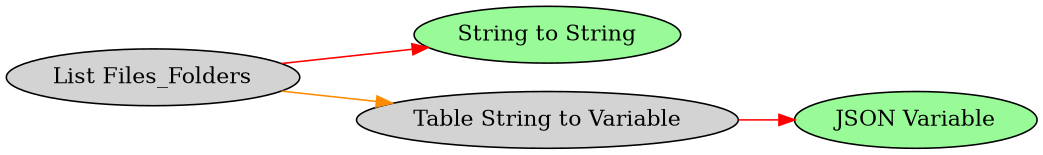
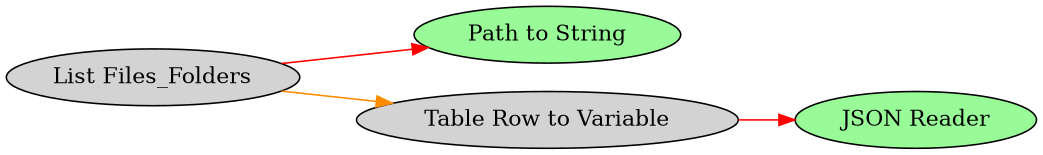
(547, 35) -> (547, 35)
(547, 120) -> (547, 120)
(916, 120) -> (916, 120)
